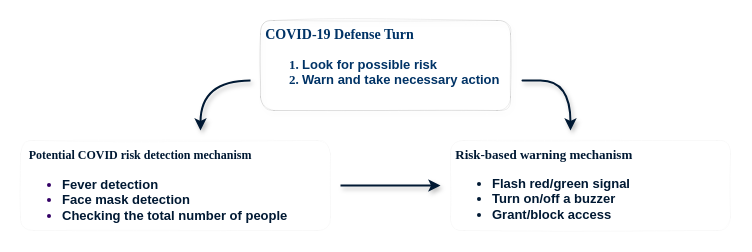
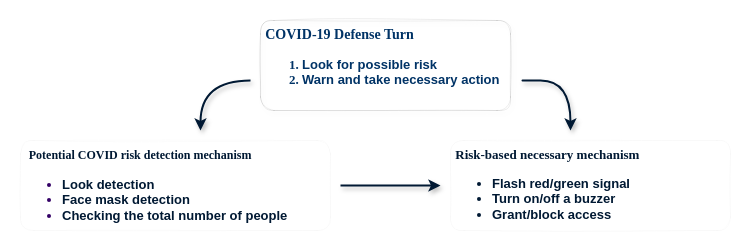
(539, 176) -> (547, 176)
(163, 181) -> (163, 181)
